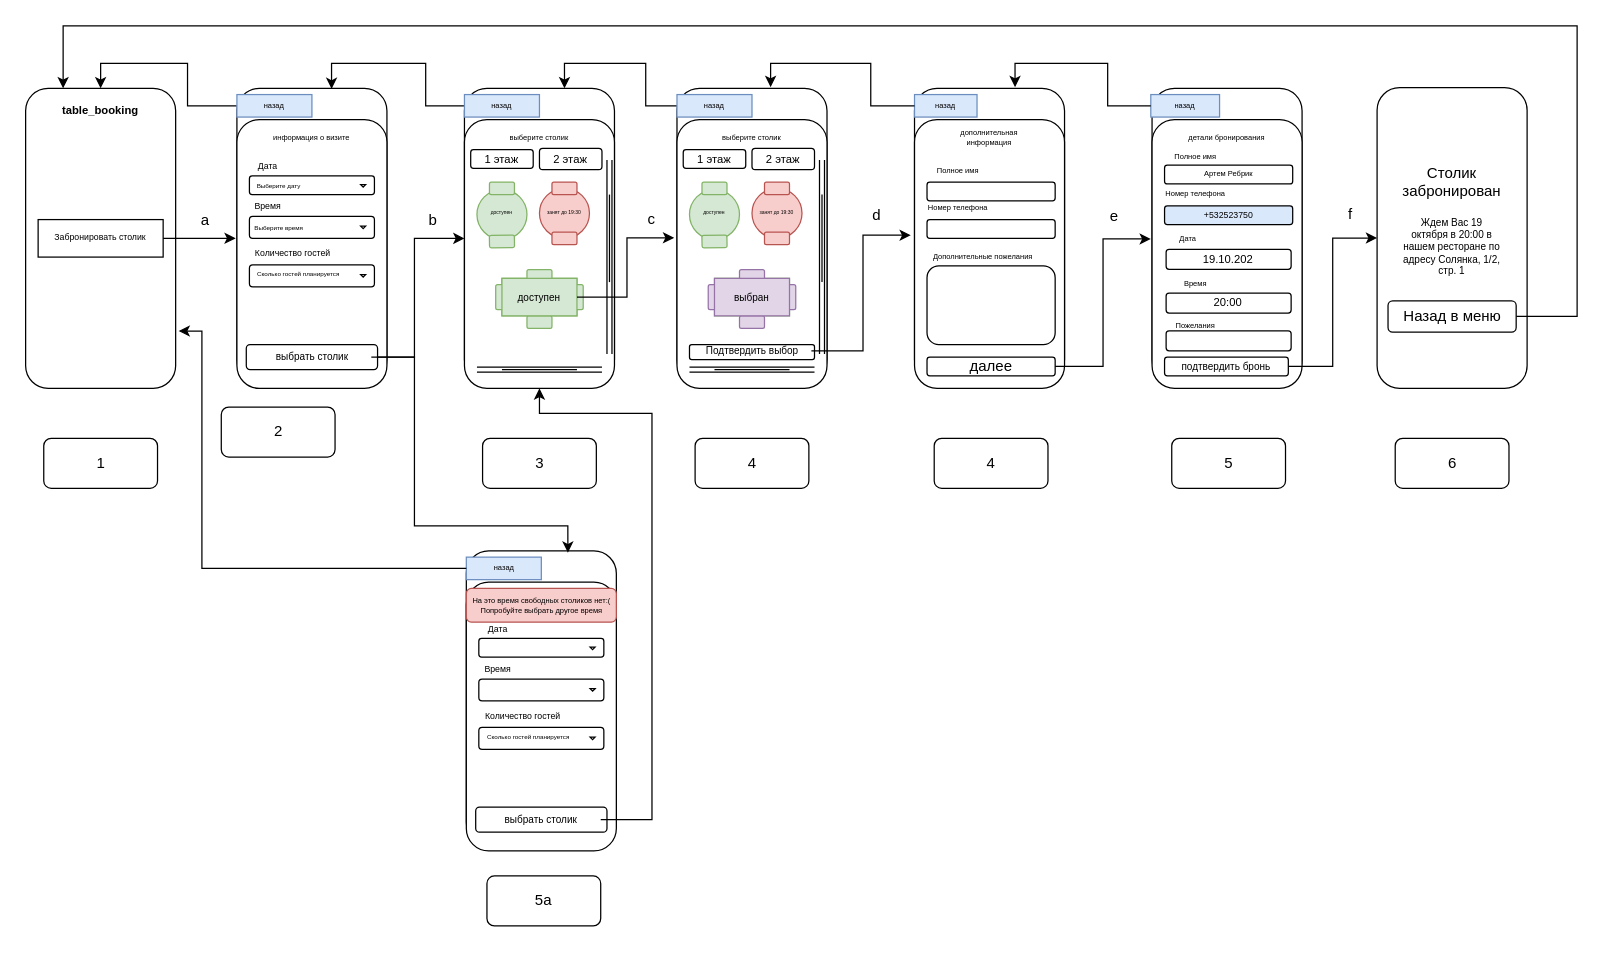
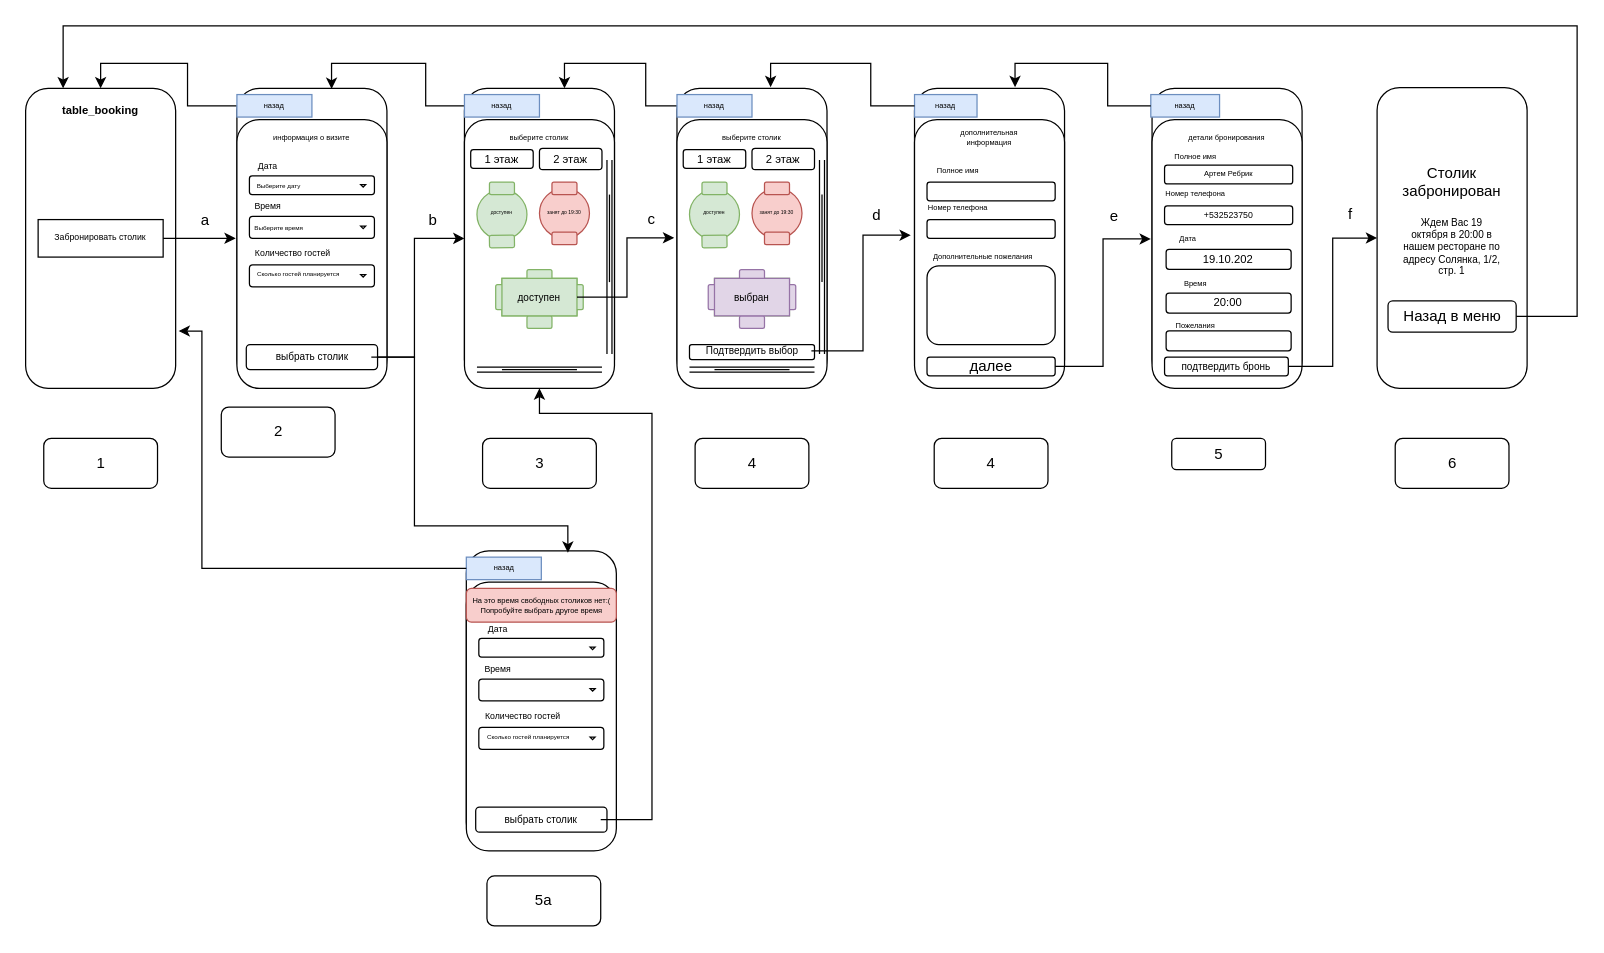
(1228, 215) -> (1228, 215)
(1228, 463) -> (1218, 454)
